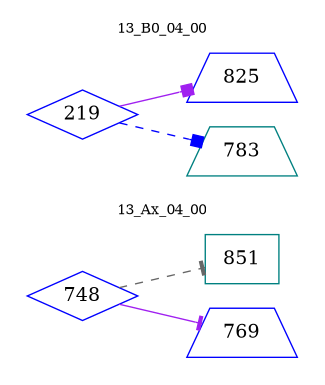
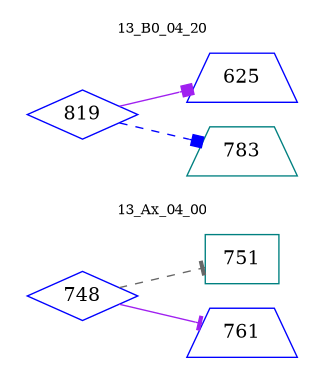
(162, 29) -> (162, 29)
(242, 78) -> (242, 78)
(83, 115) -> (83, 115)
(242, 259) -> (242, 259)
(242, 333) -> (242, 333)
